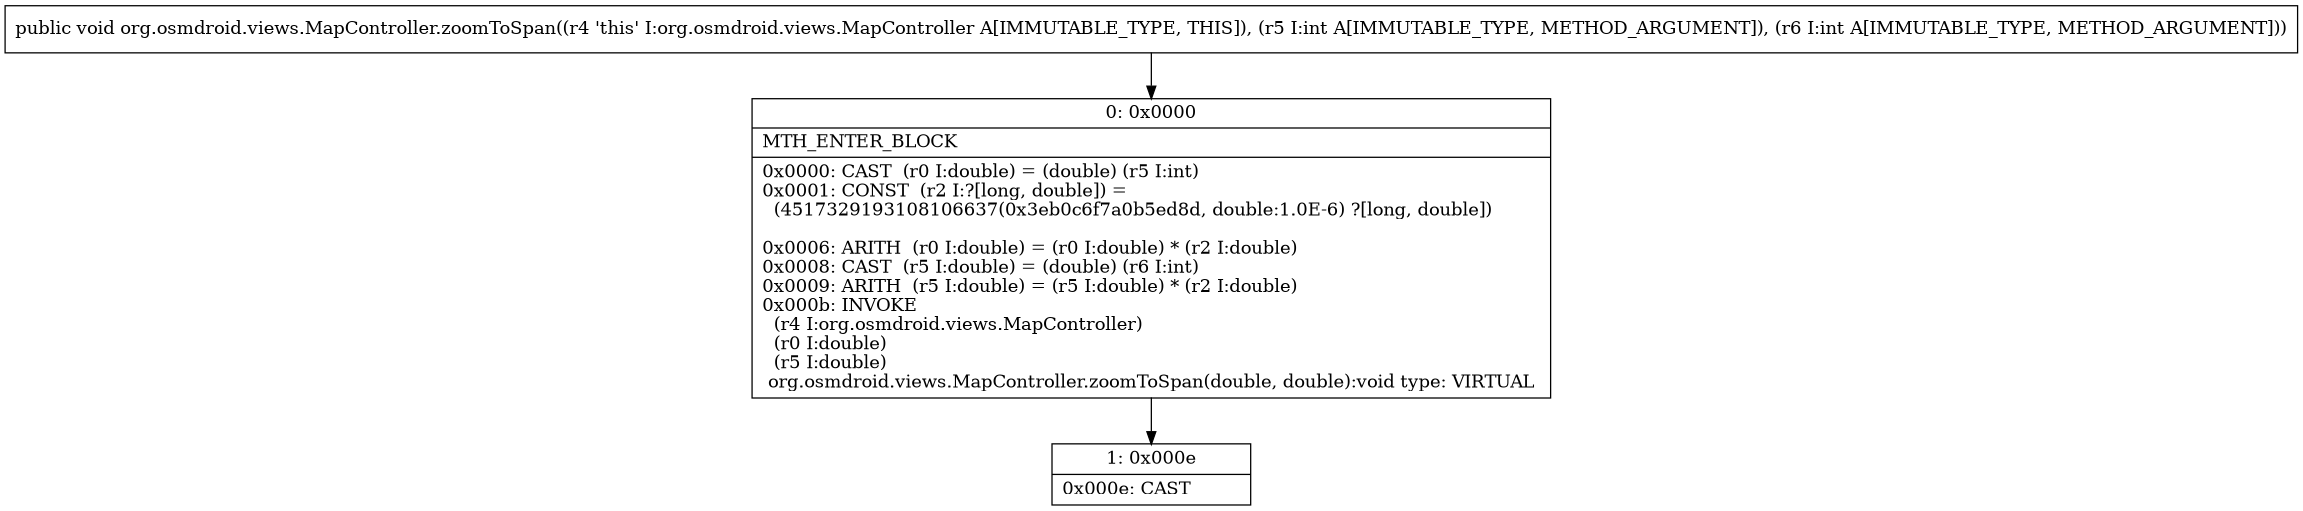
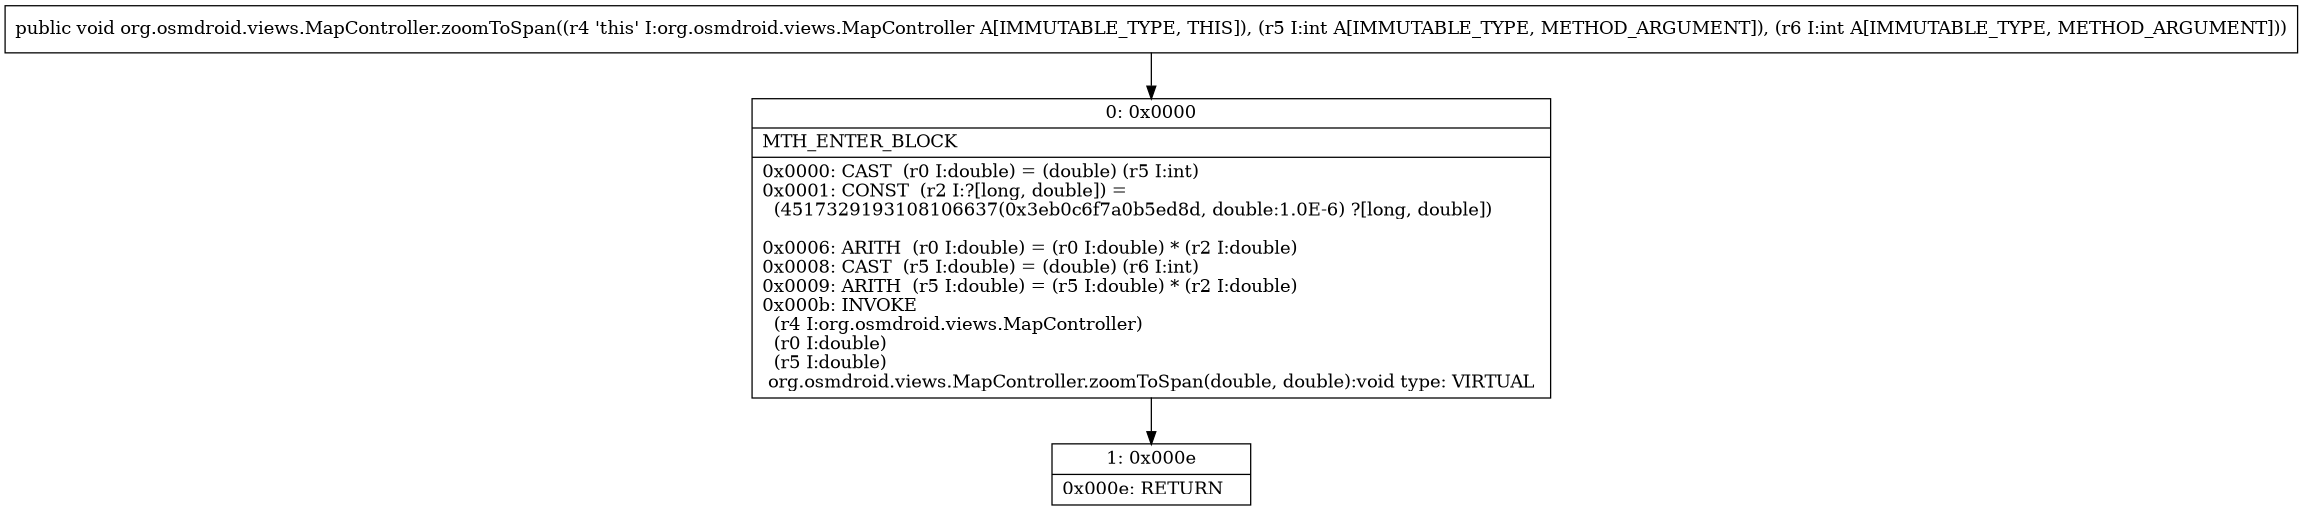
(1135, 489) -> (1151, 489)
